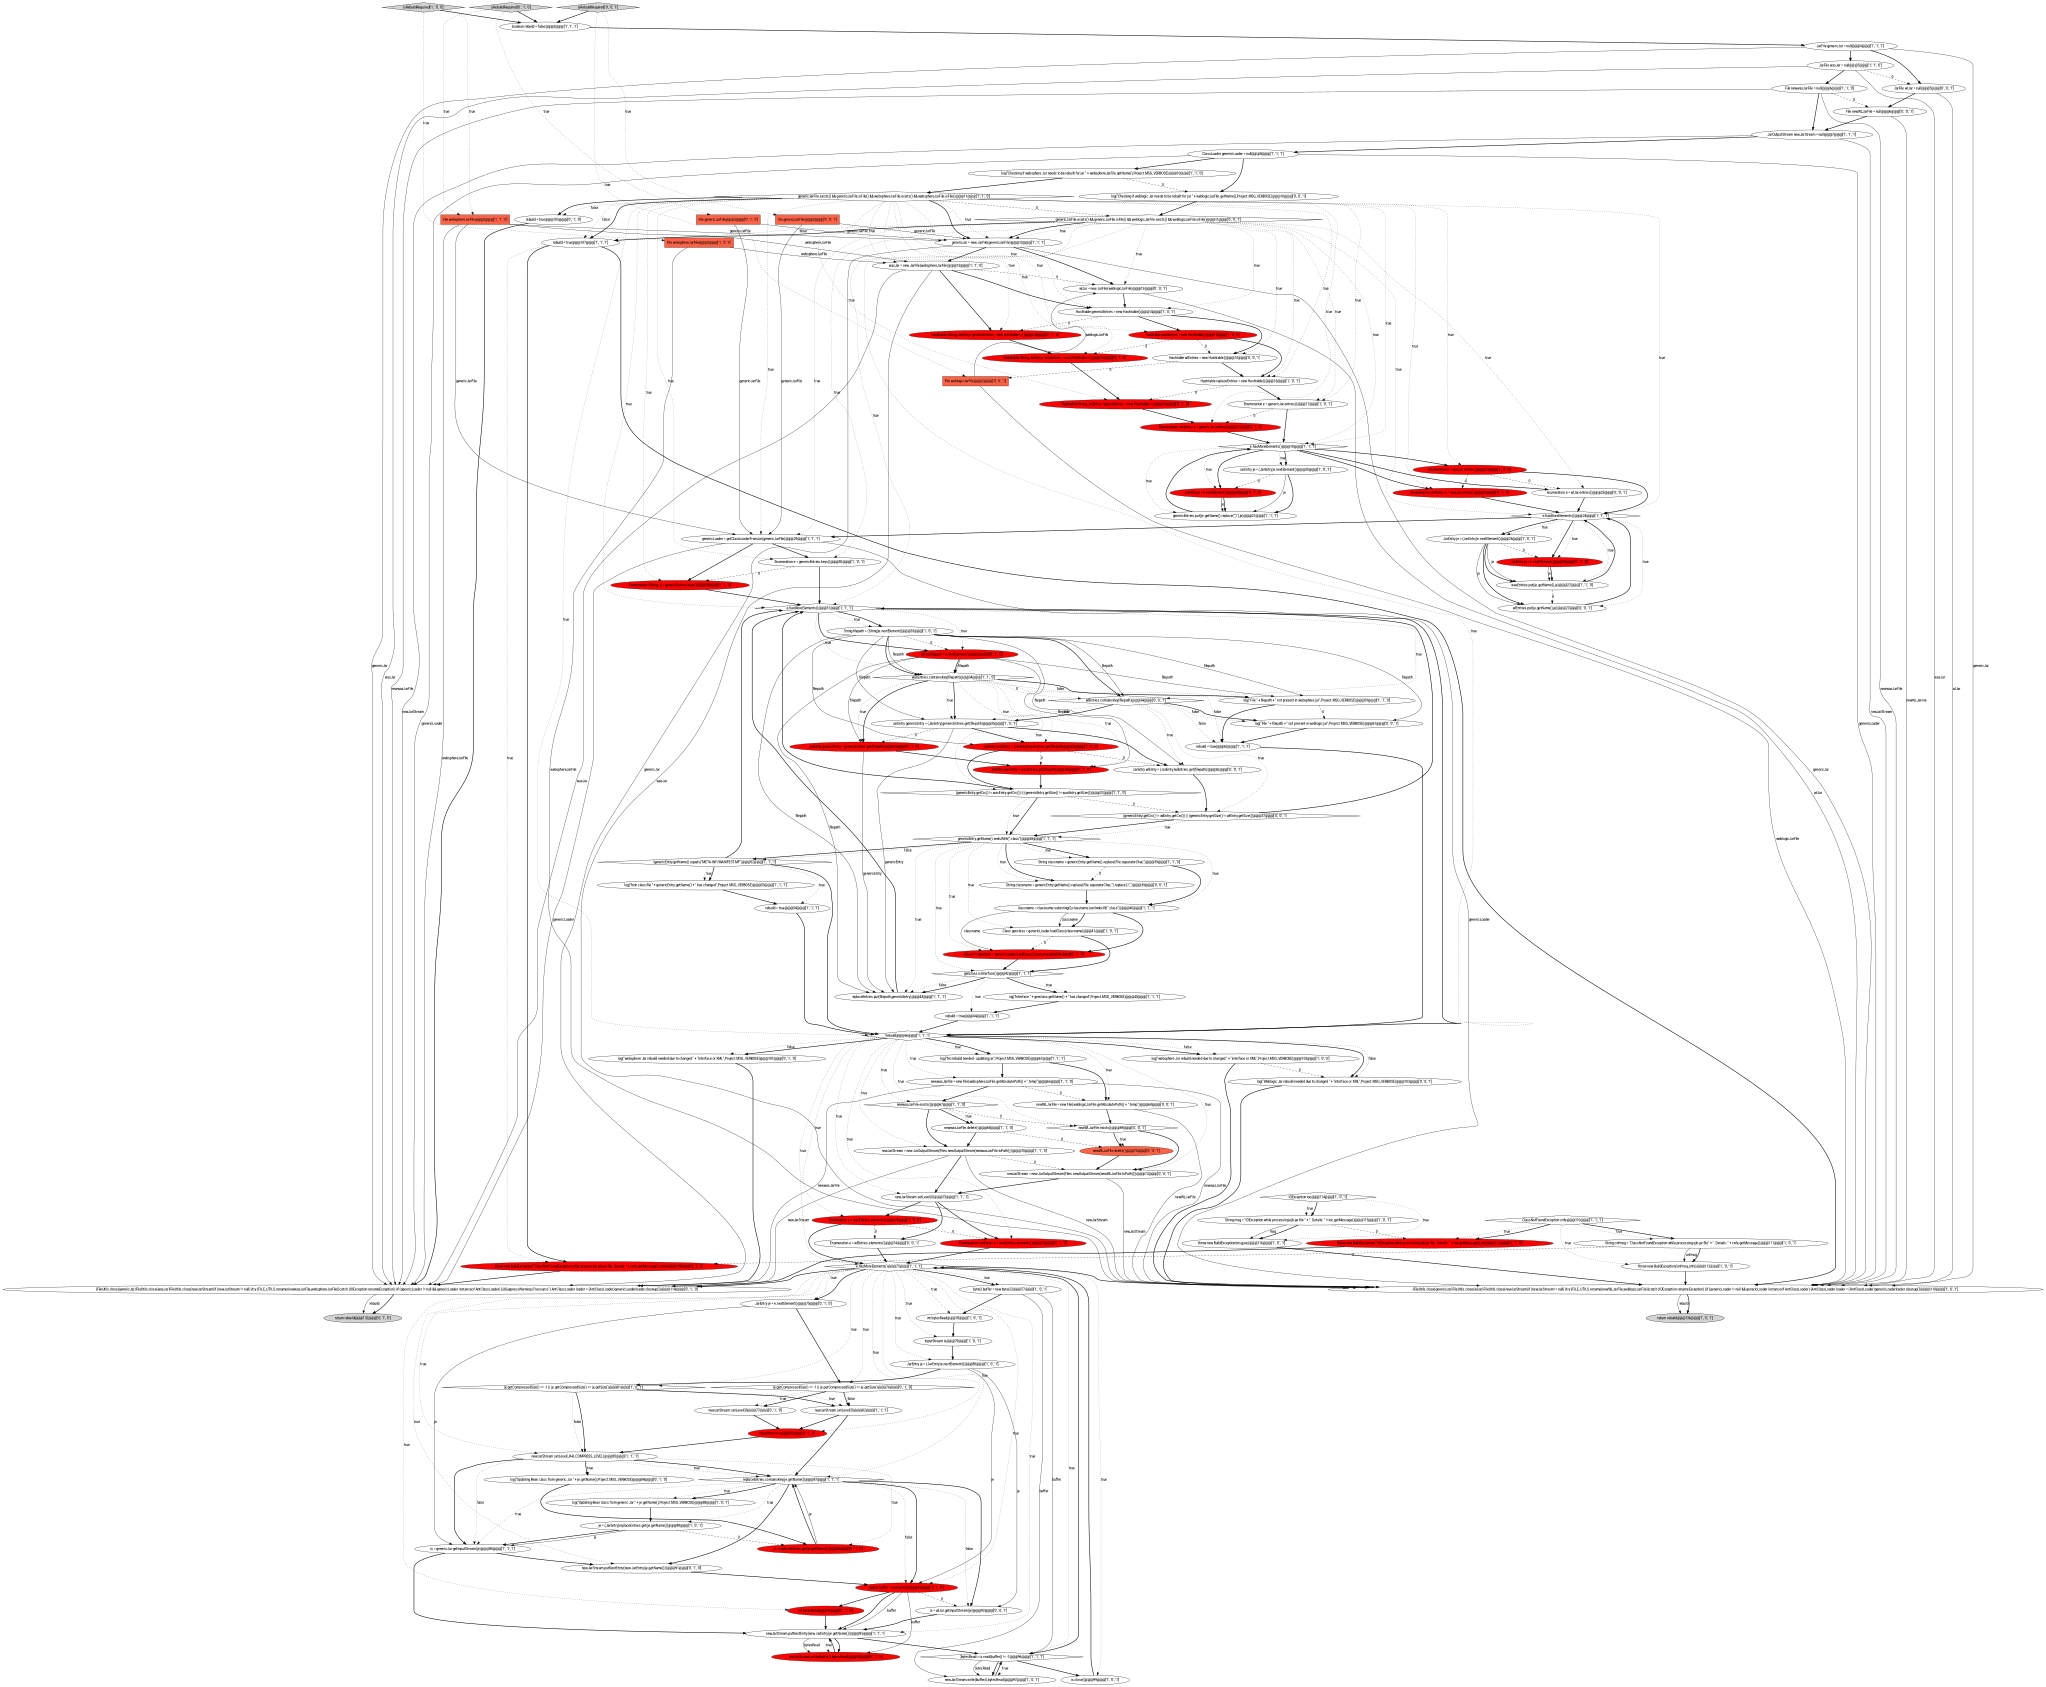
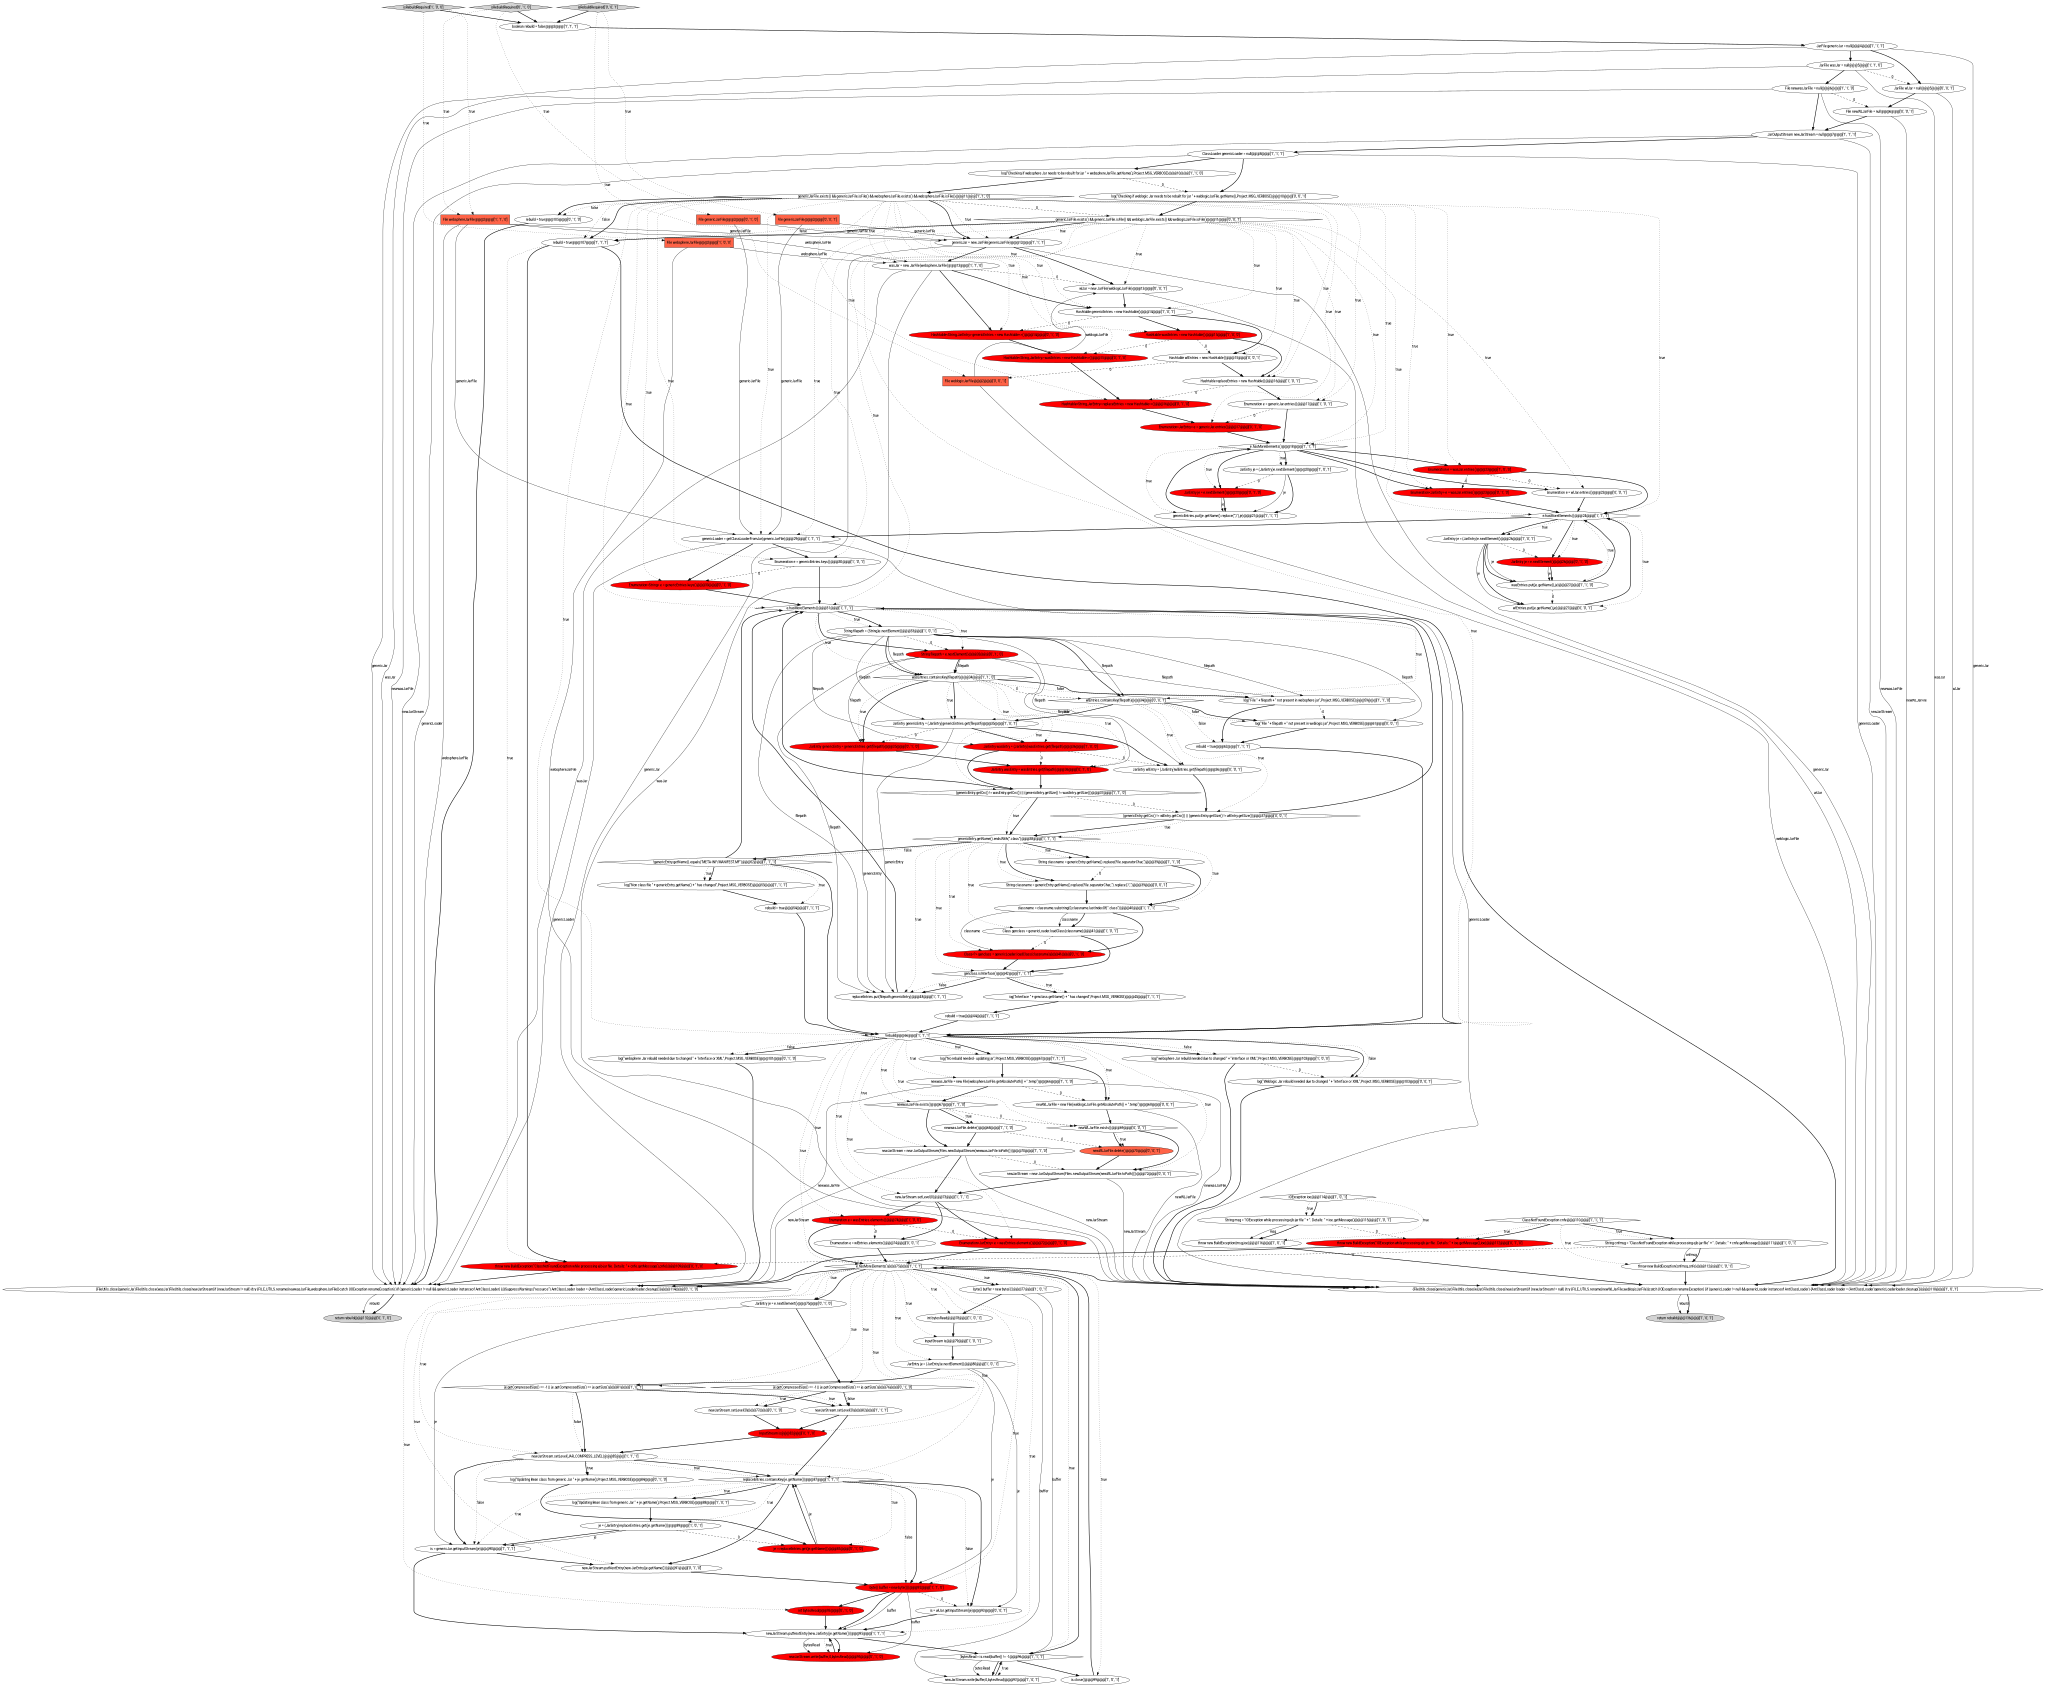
(1118, 692) -> none
(1025, 693) -> (1025, 693)
(976, 991) -> none
